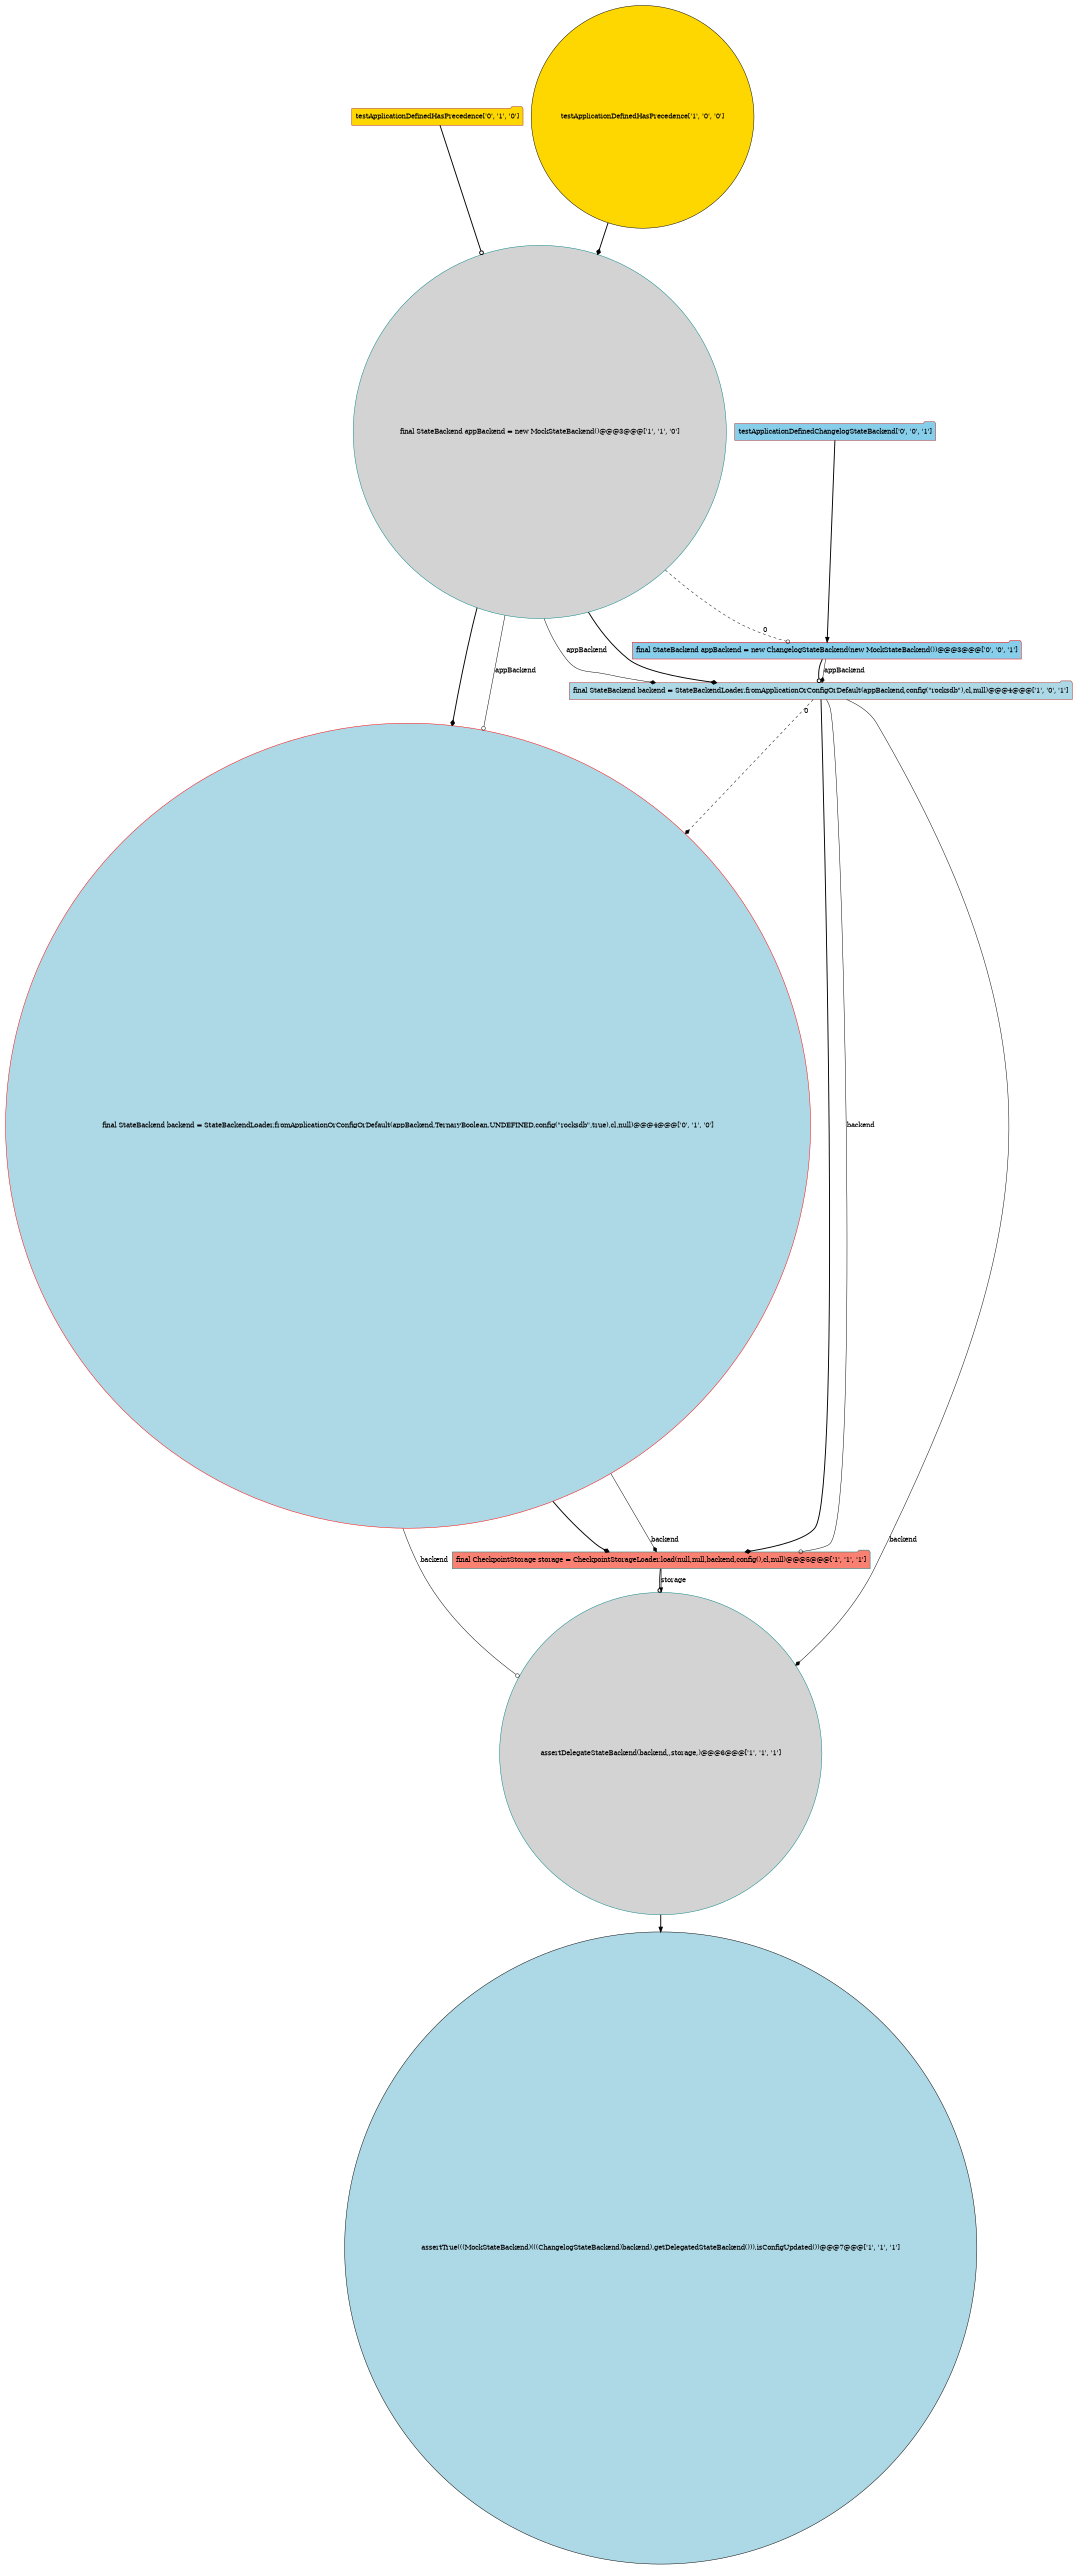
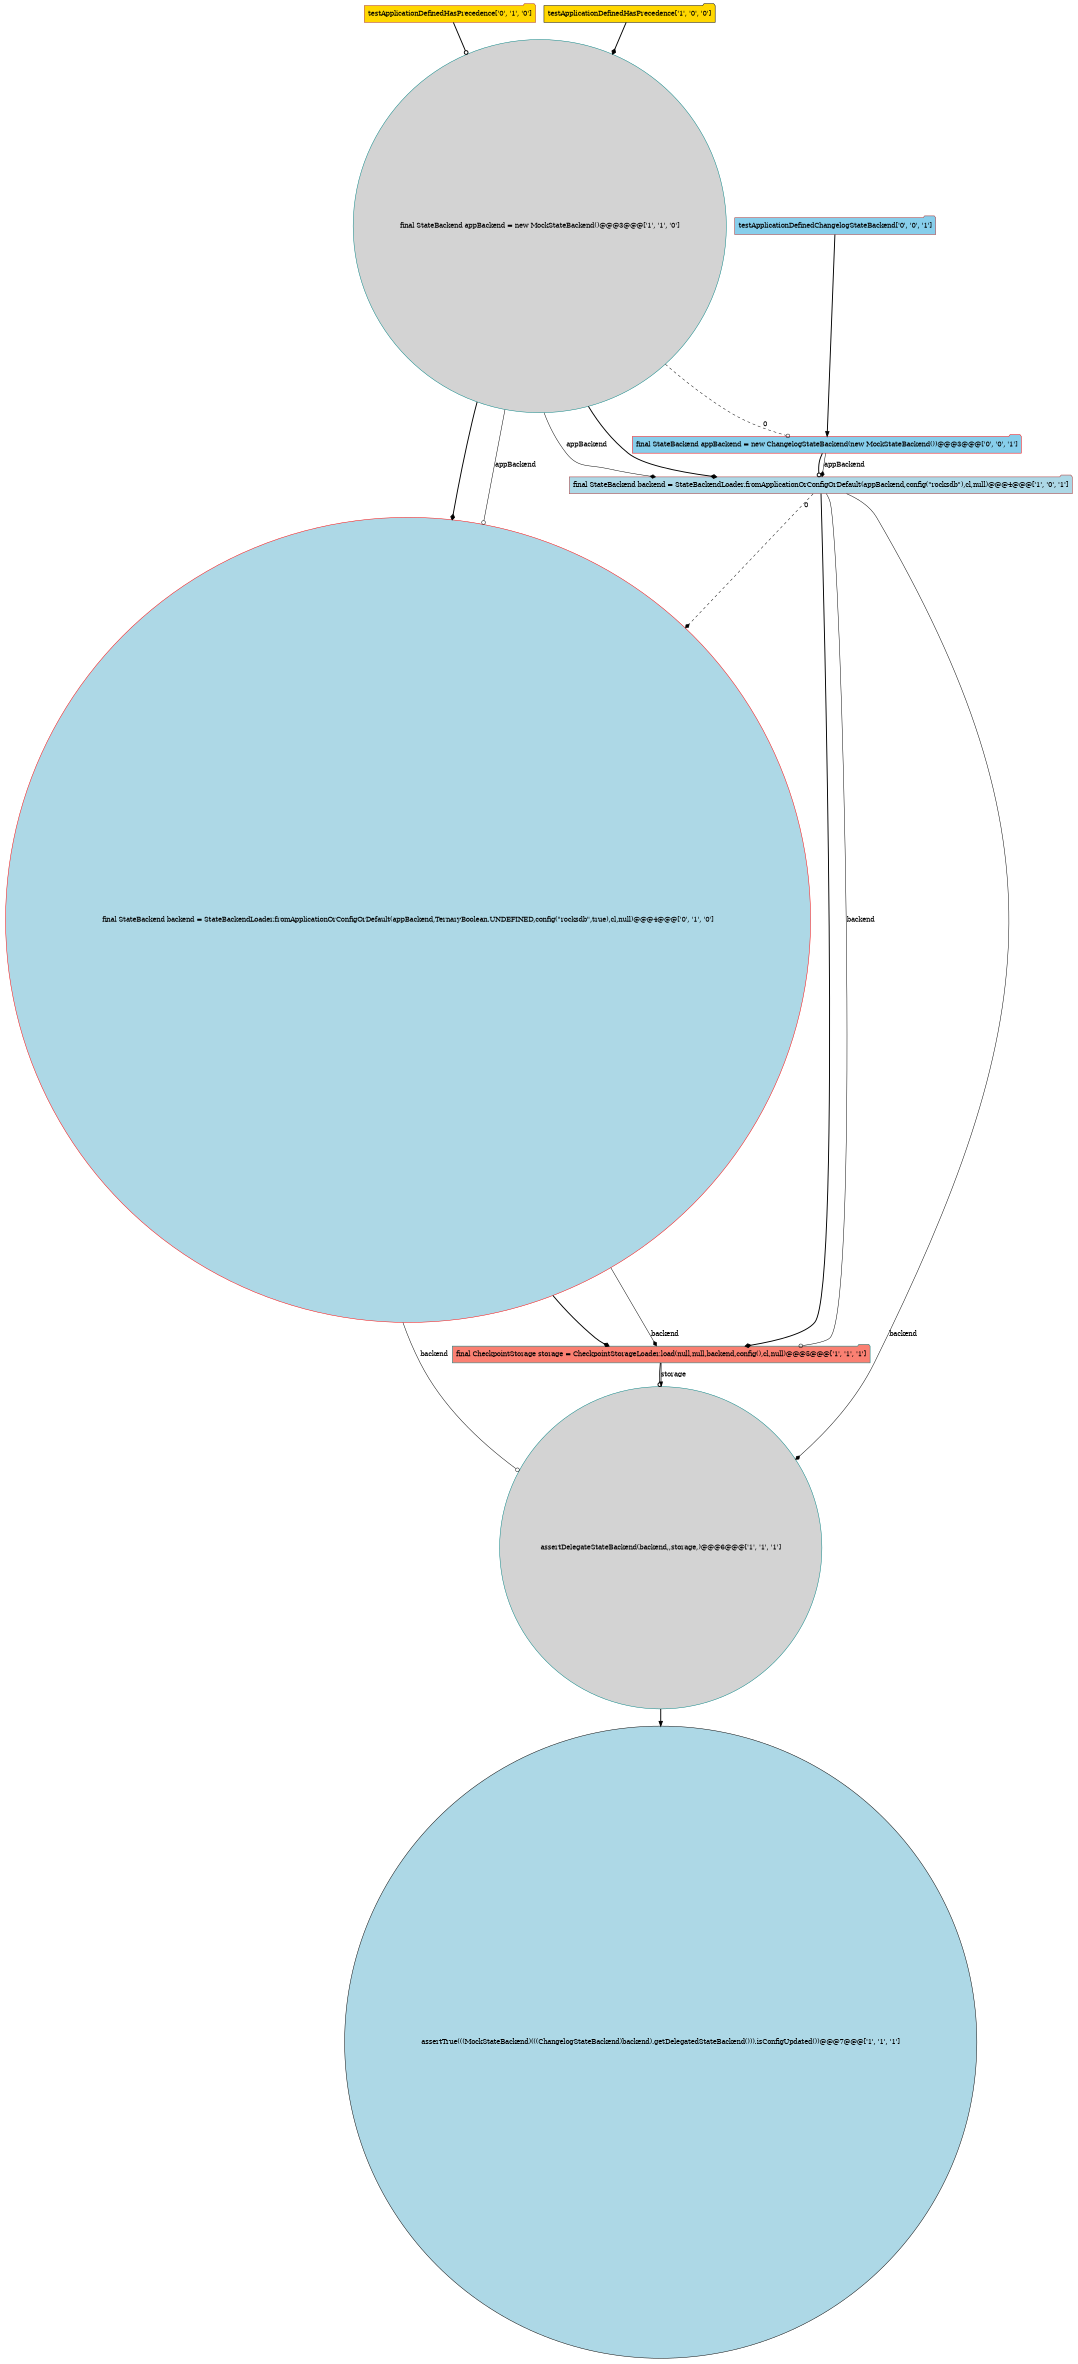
(643, 117) -> (630, 14)
